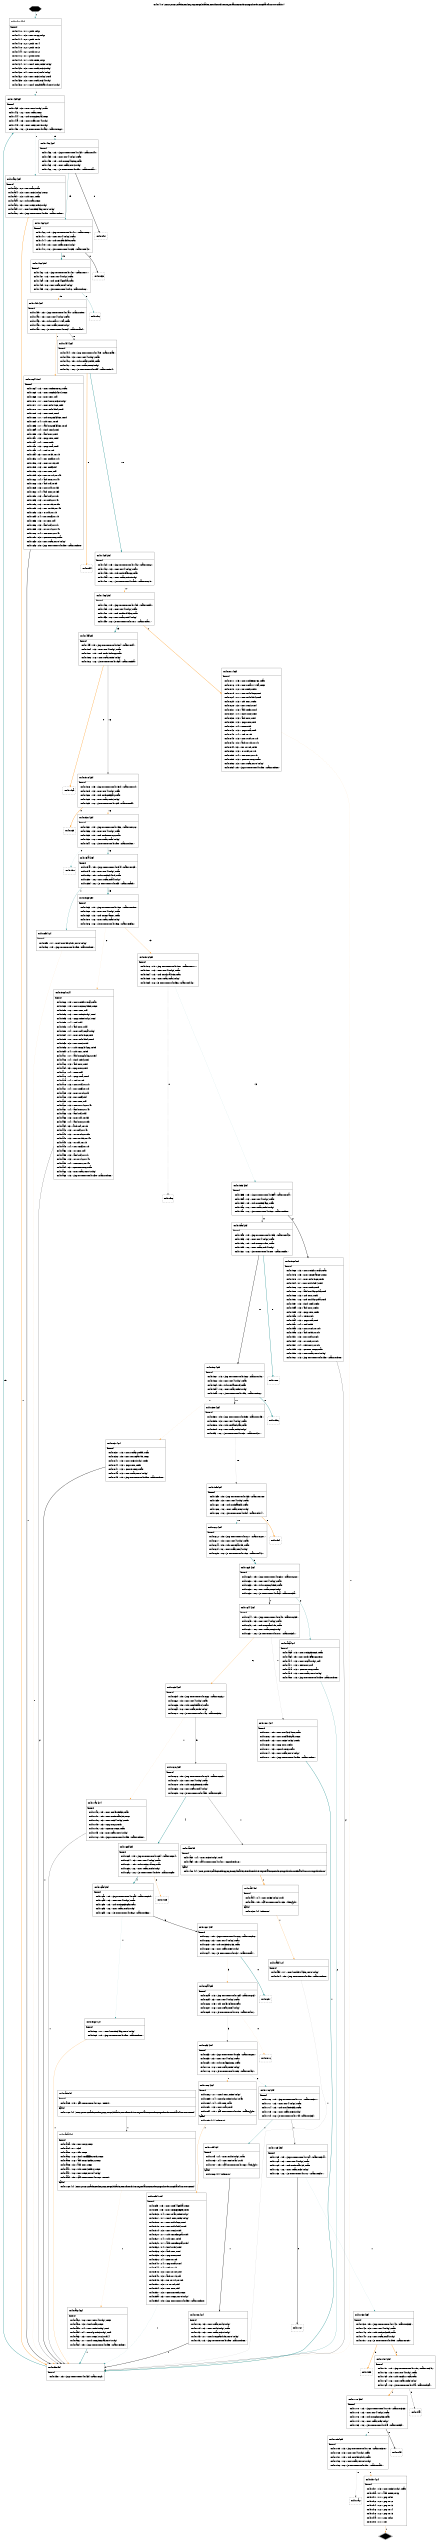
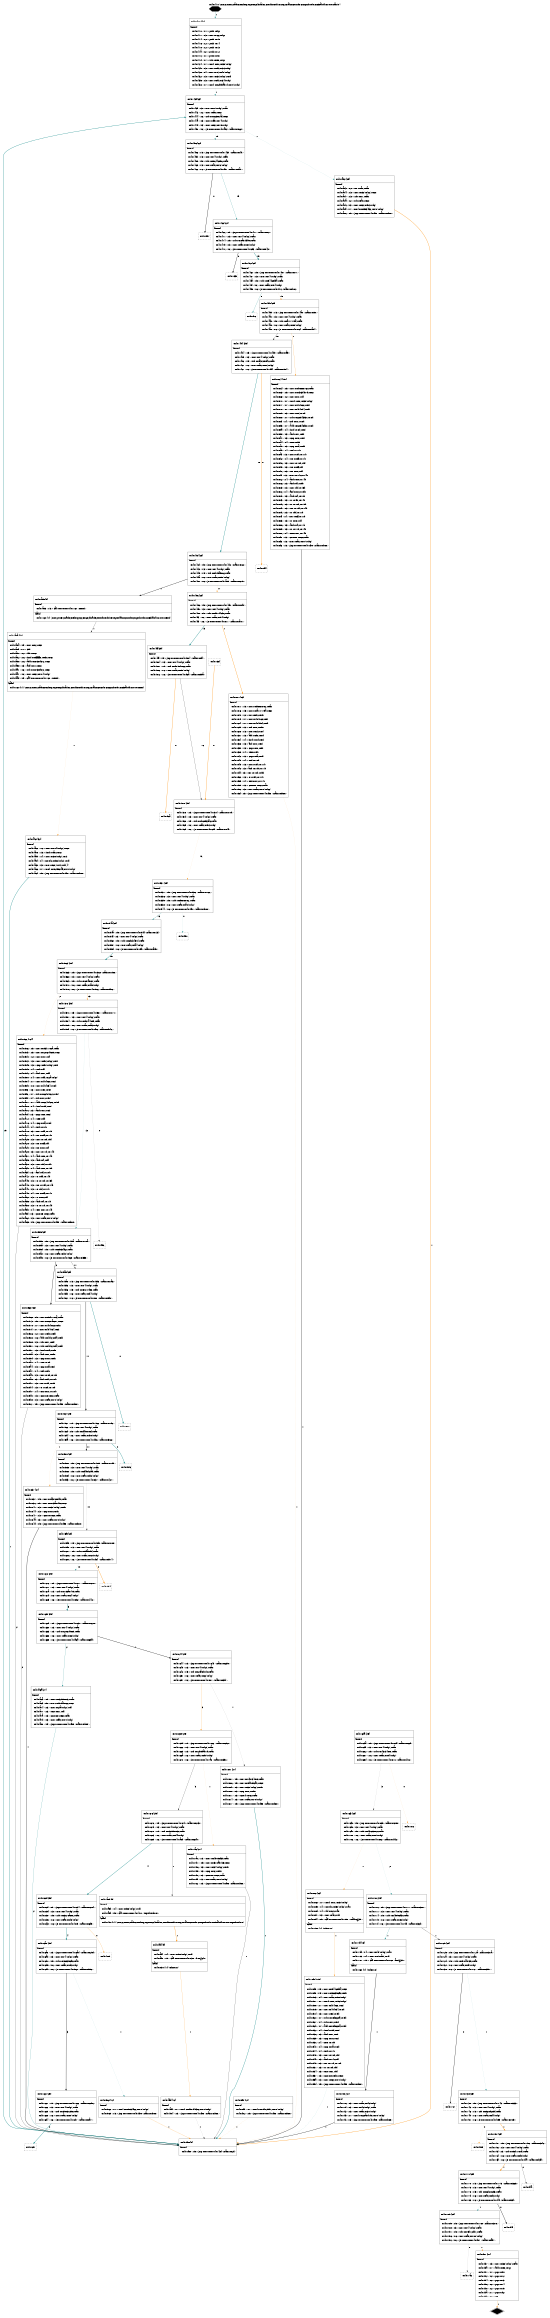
none -> (164, 587)
(75, 816) -> (210, 732)
(71, 907) -> none
(227, 1969) -> none
(373, 2356) -> (482, 2133)
